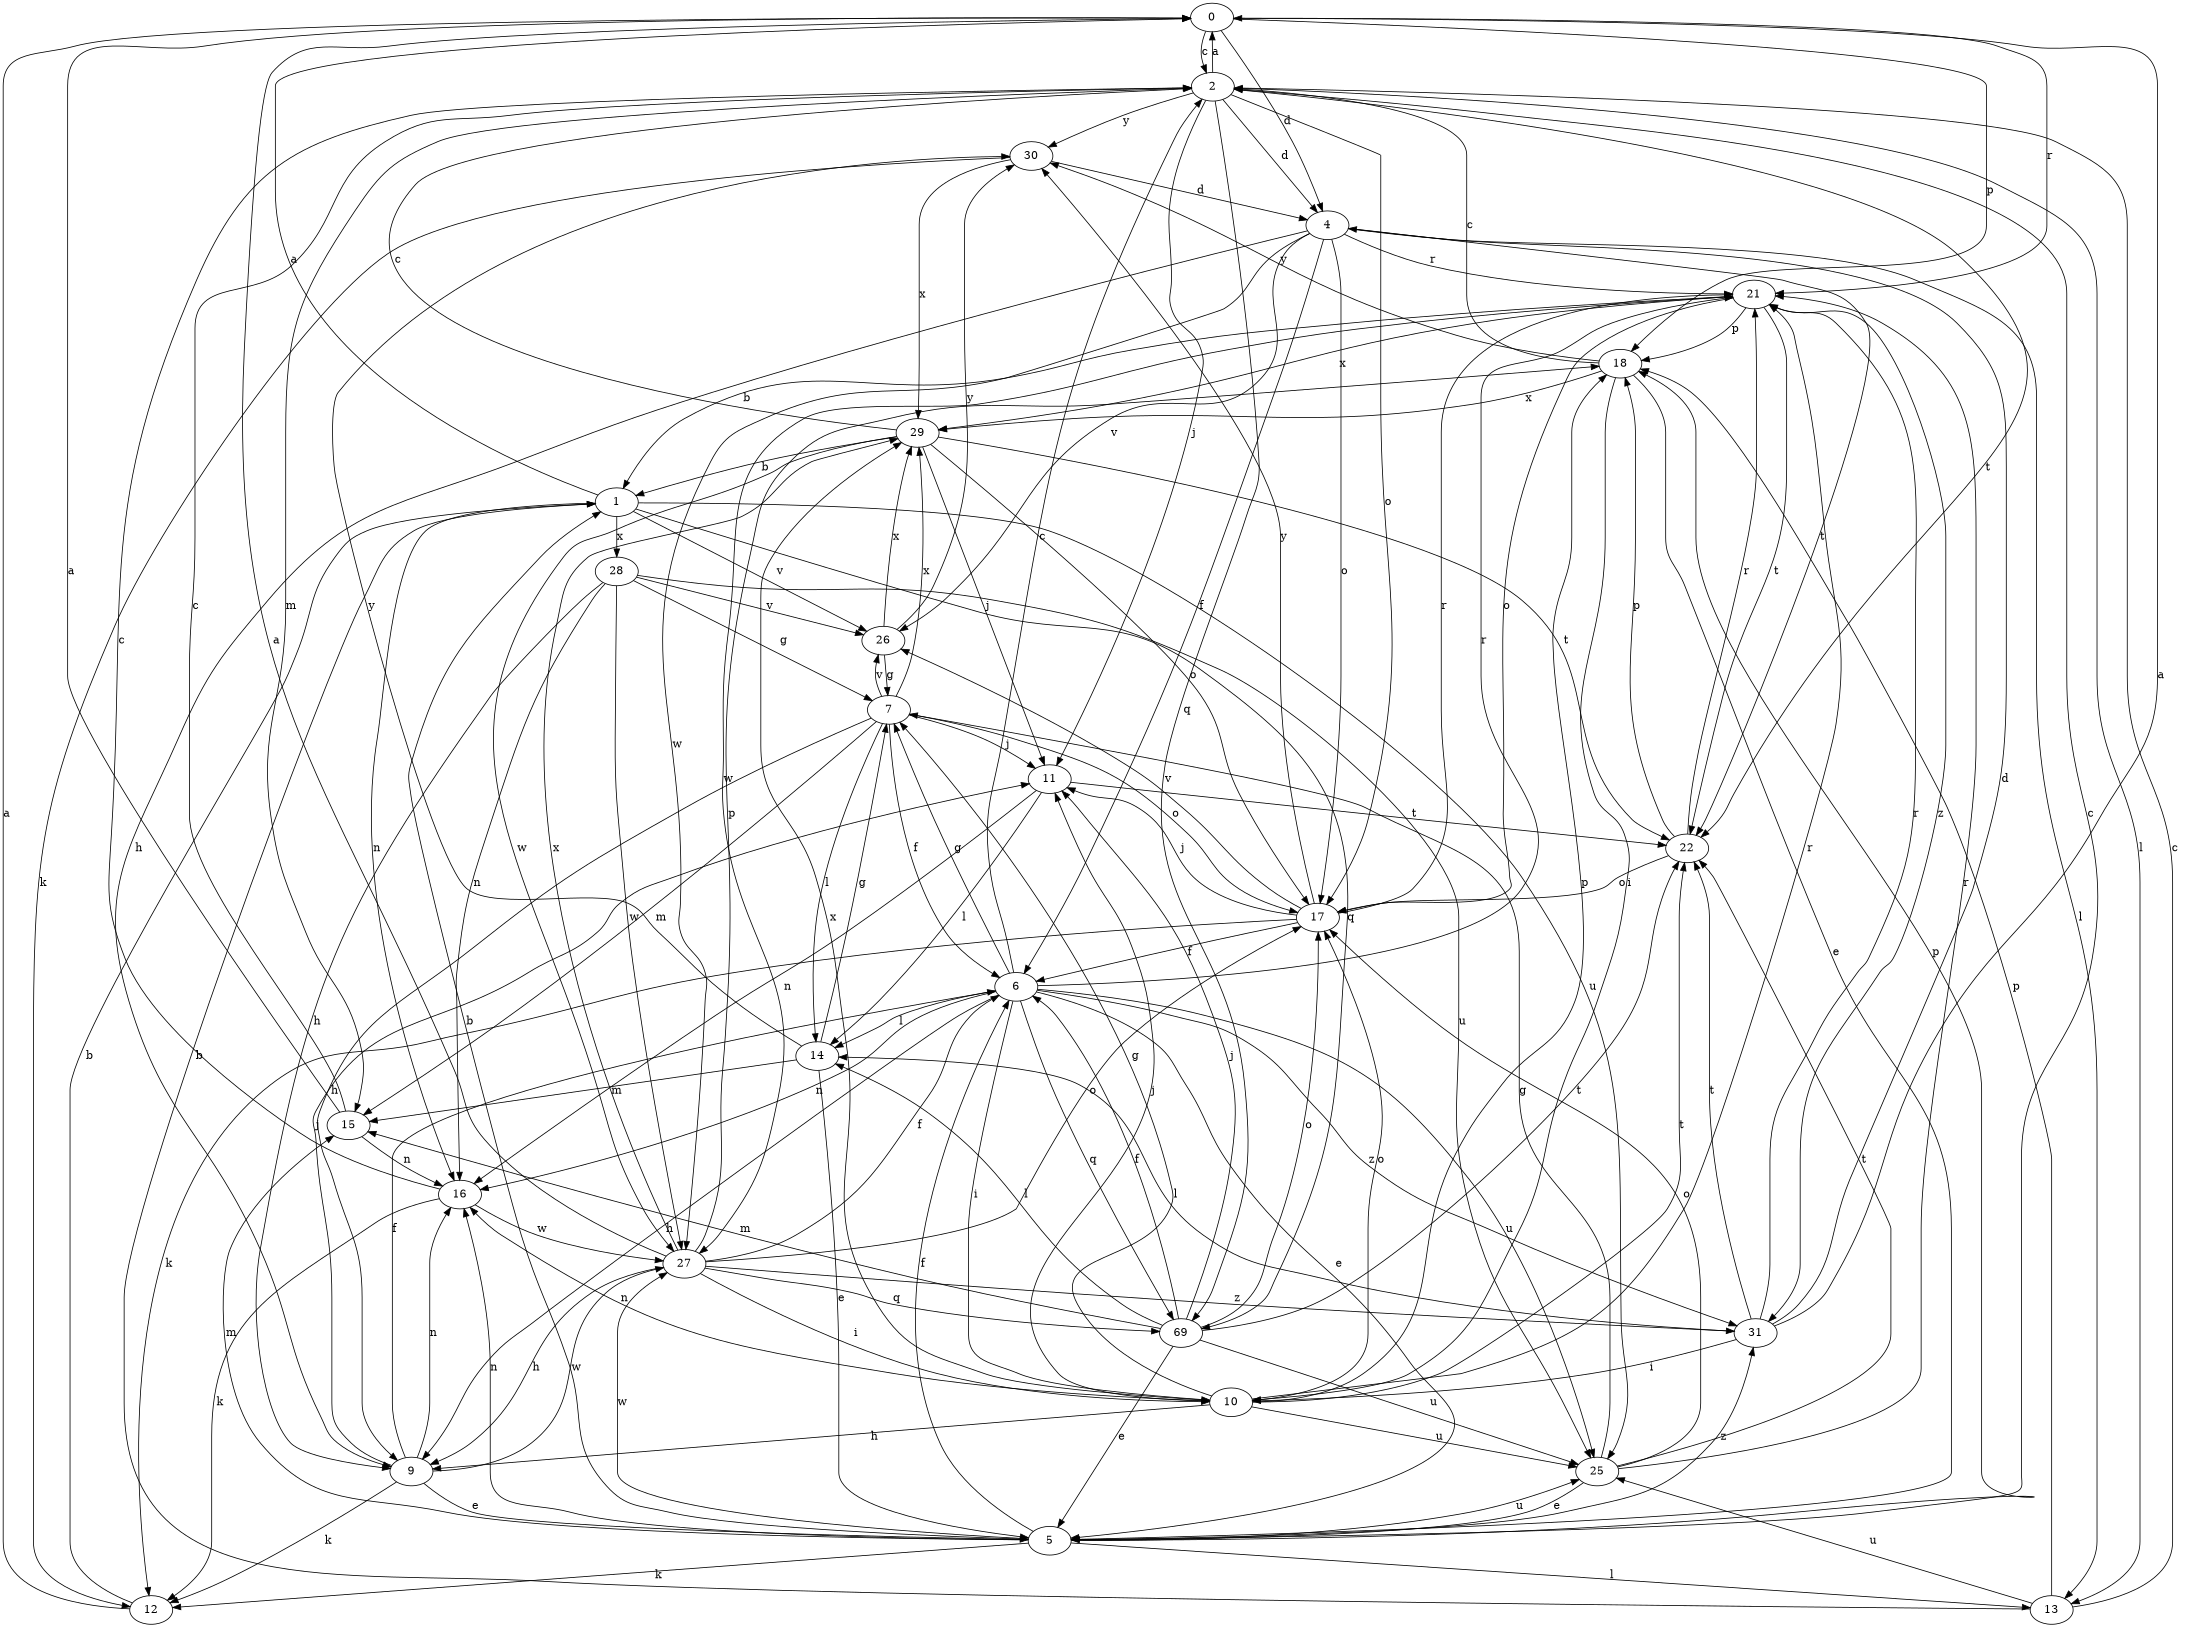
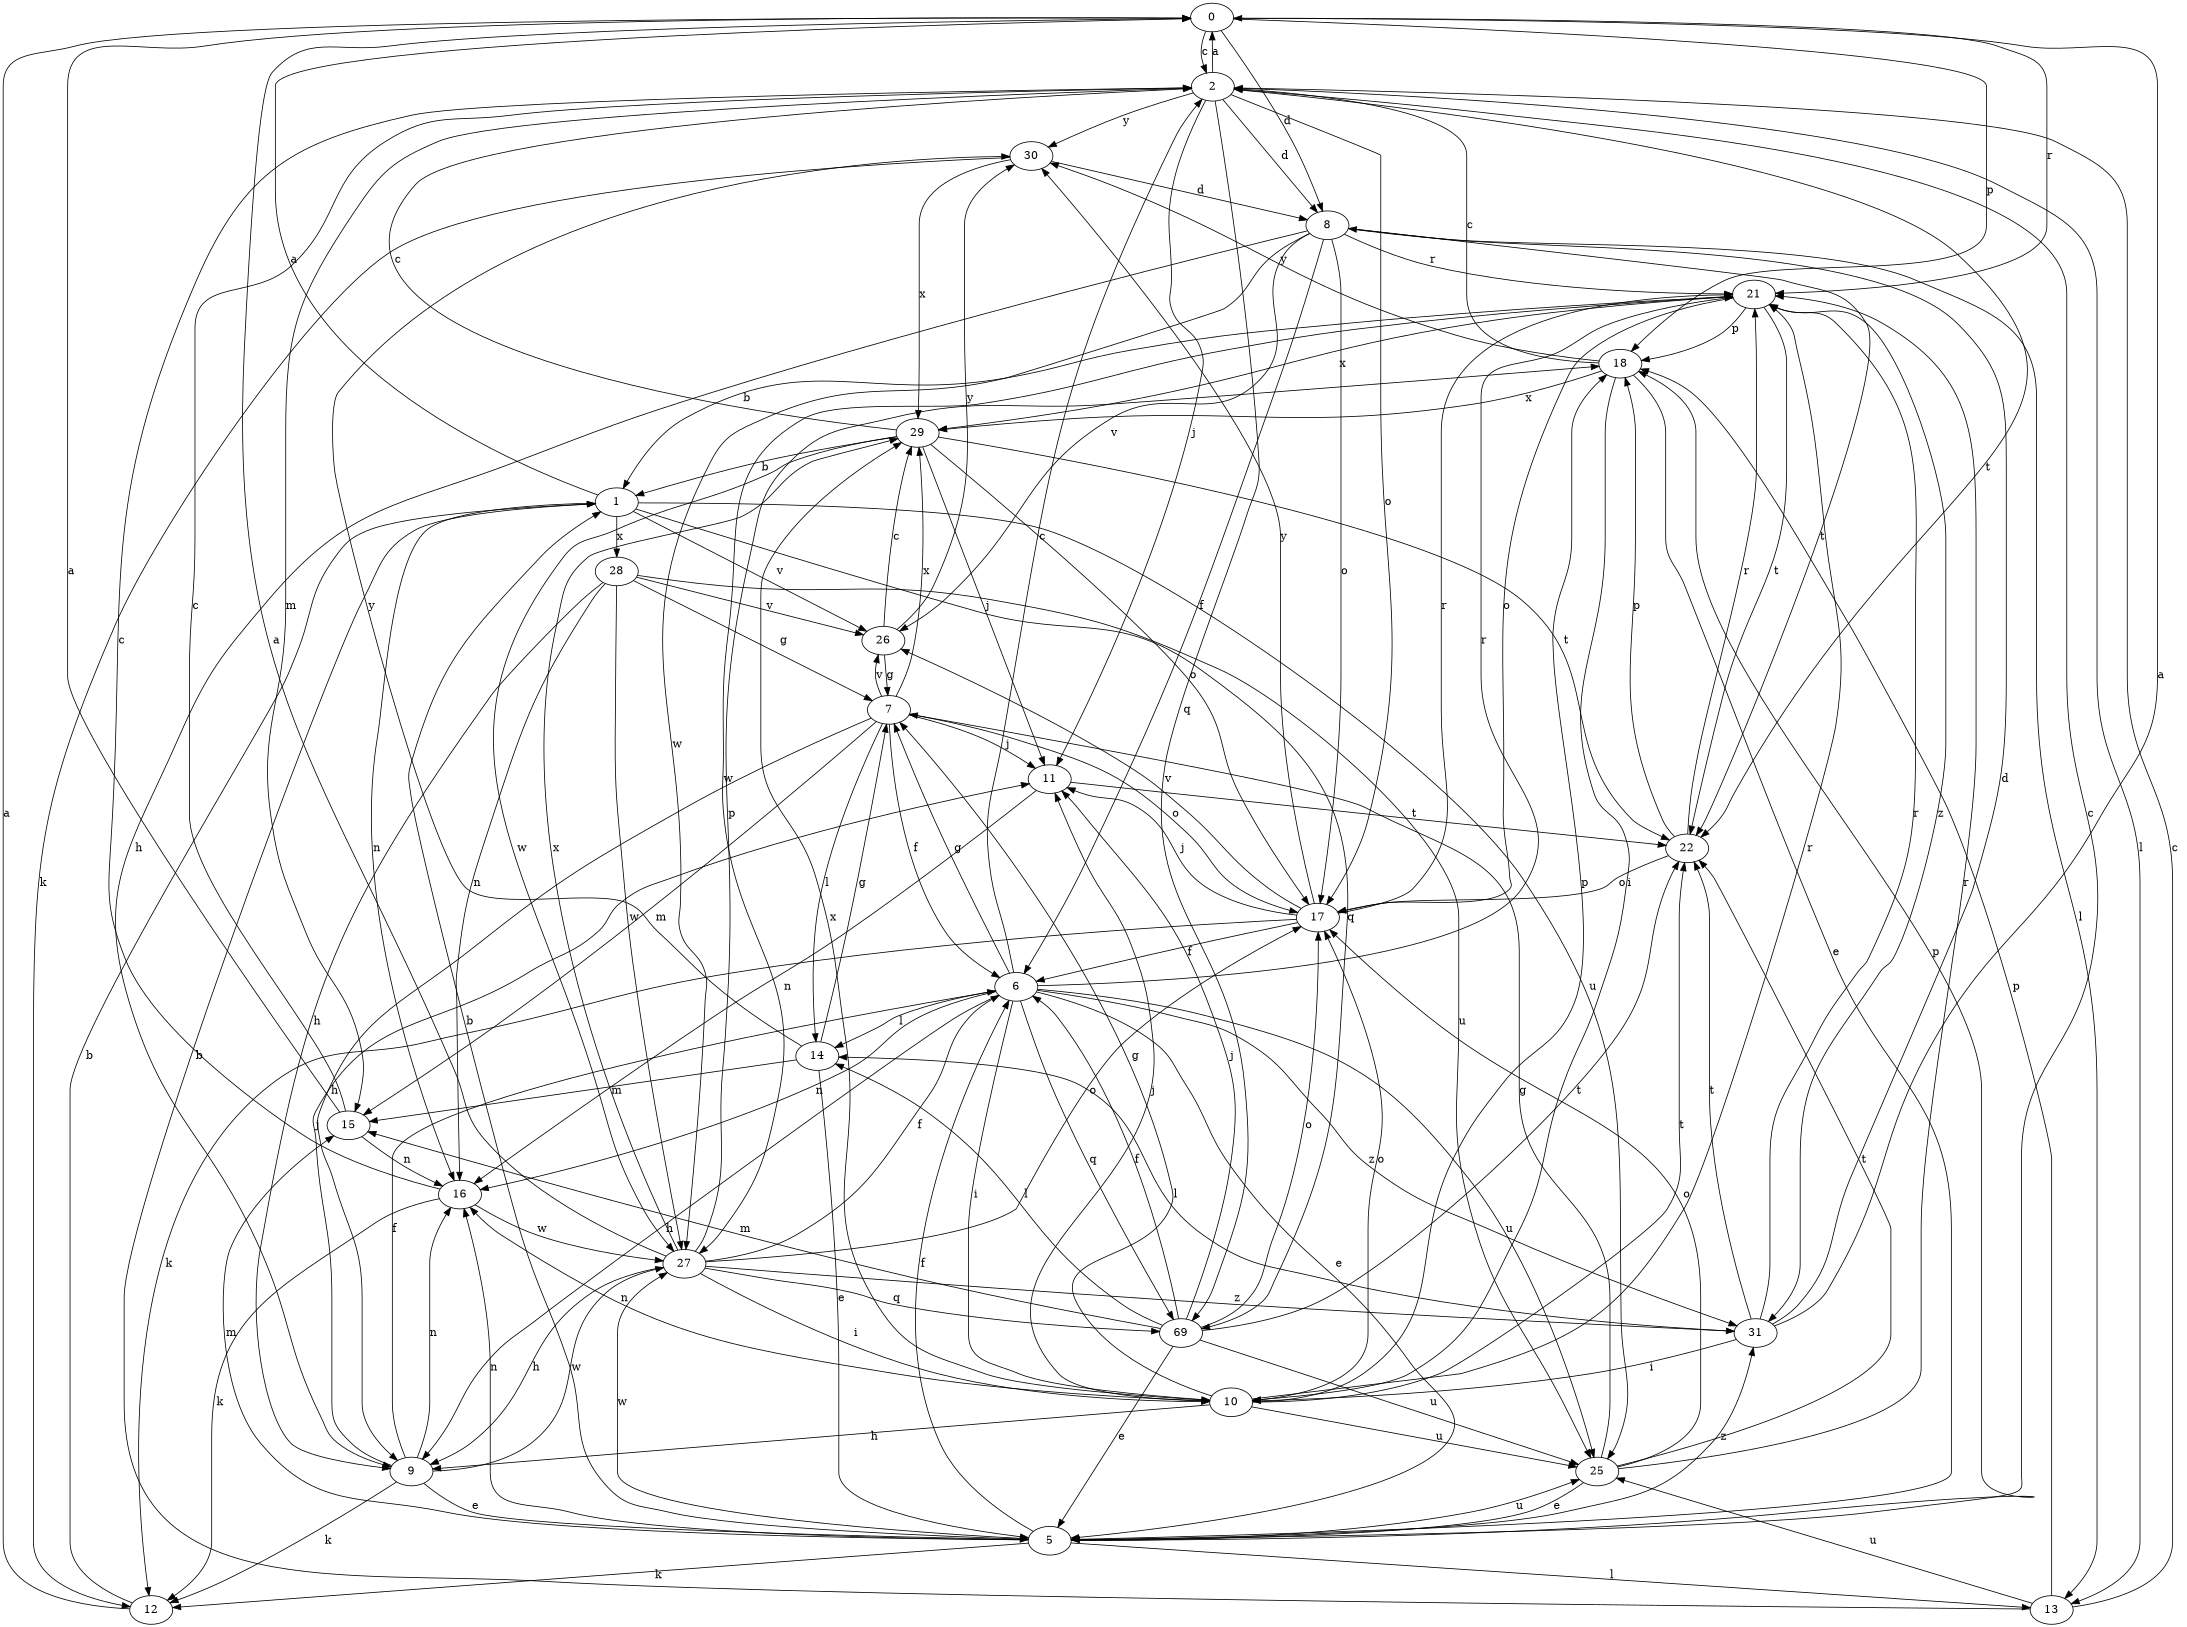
(1327, 225) -> (1327, 225)
(897, 537) -> (897, 537)
(947, 923) -> none
